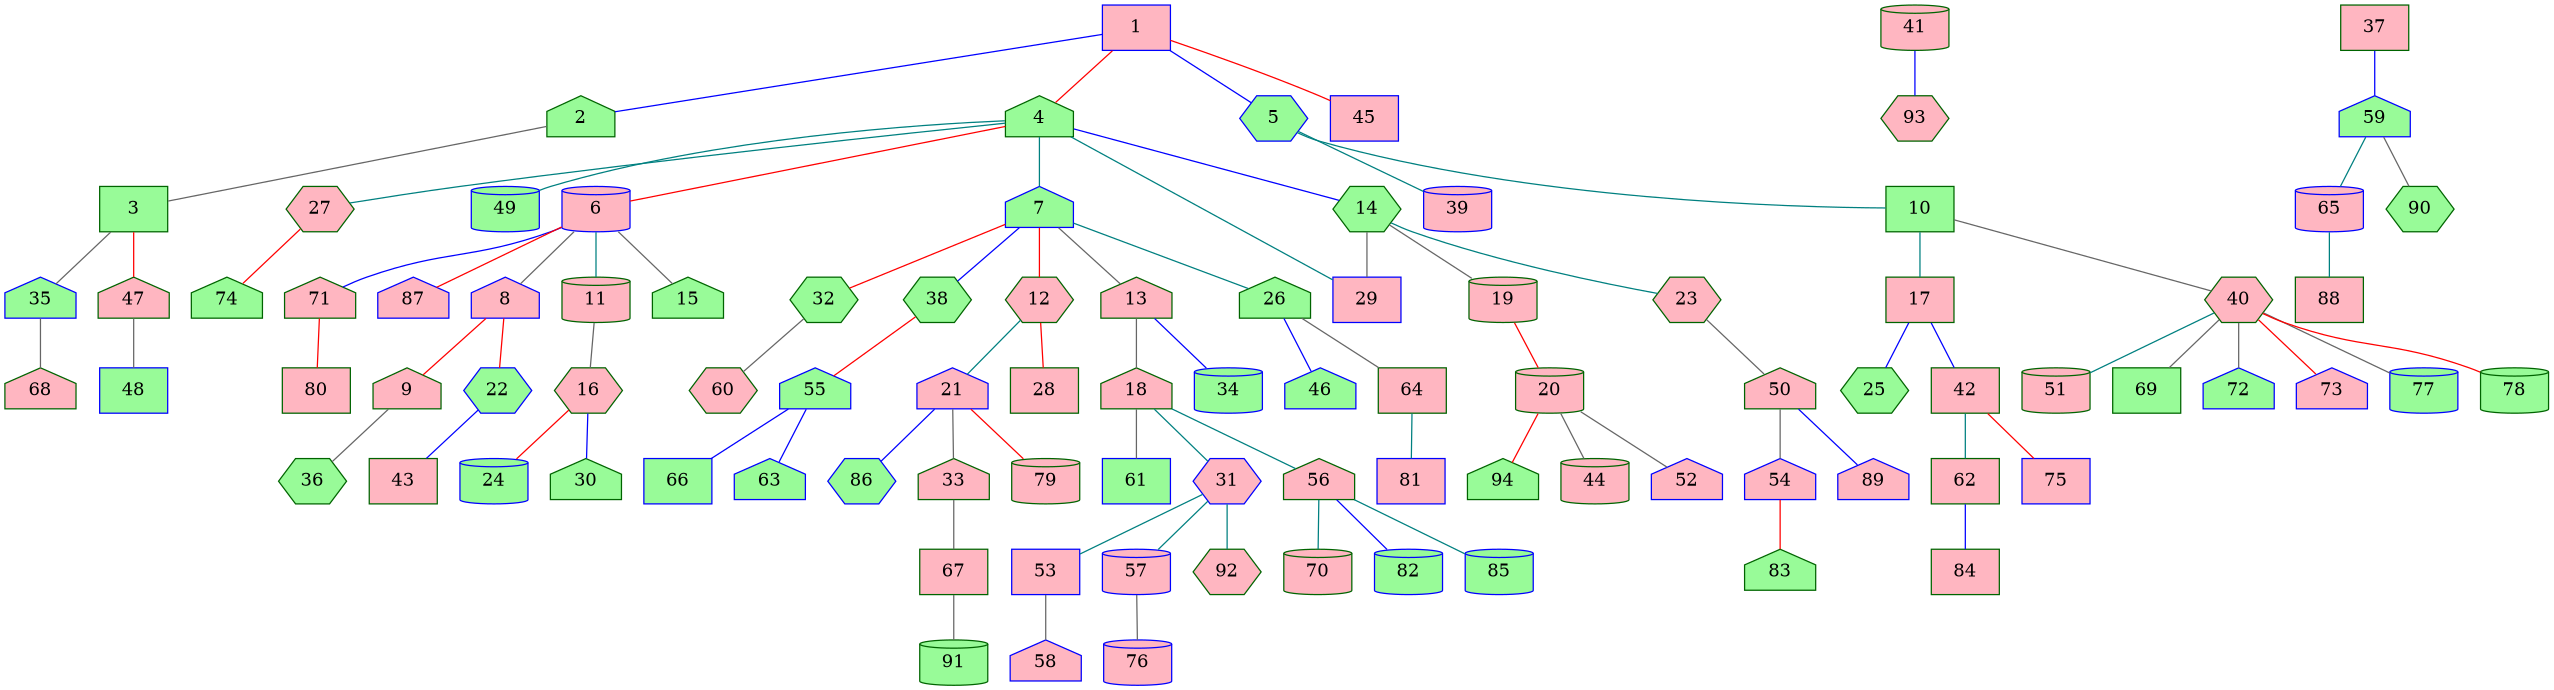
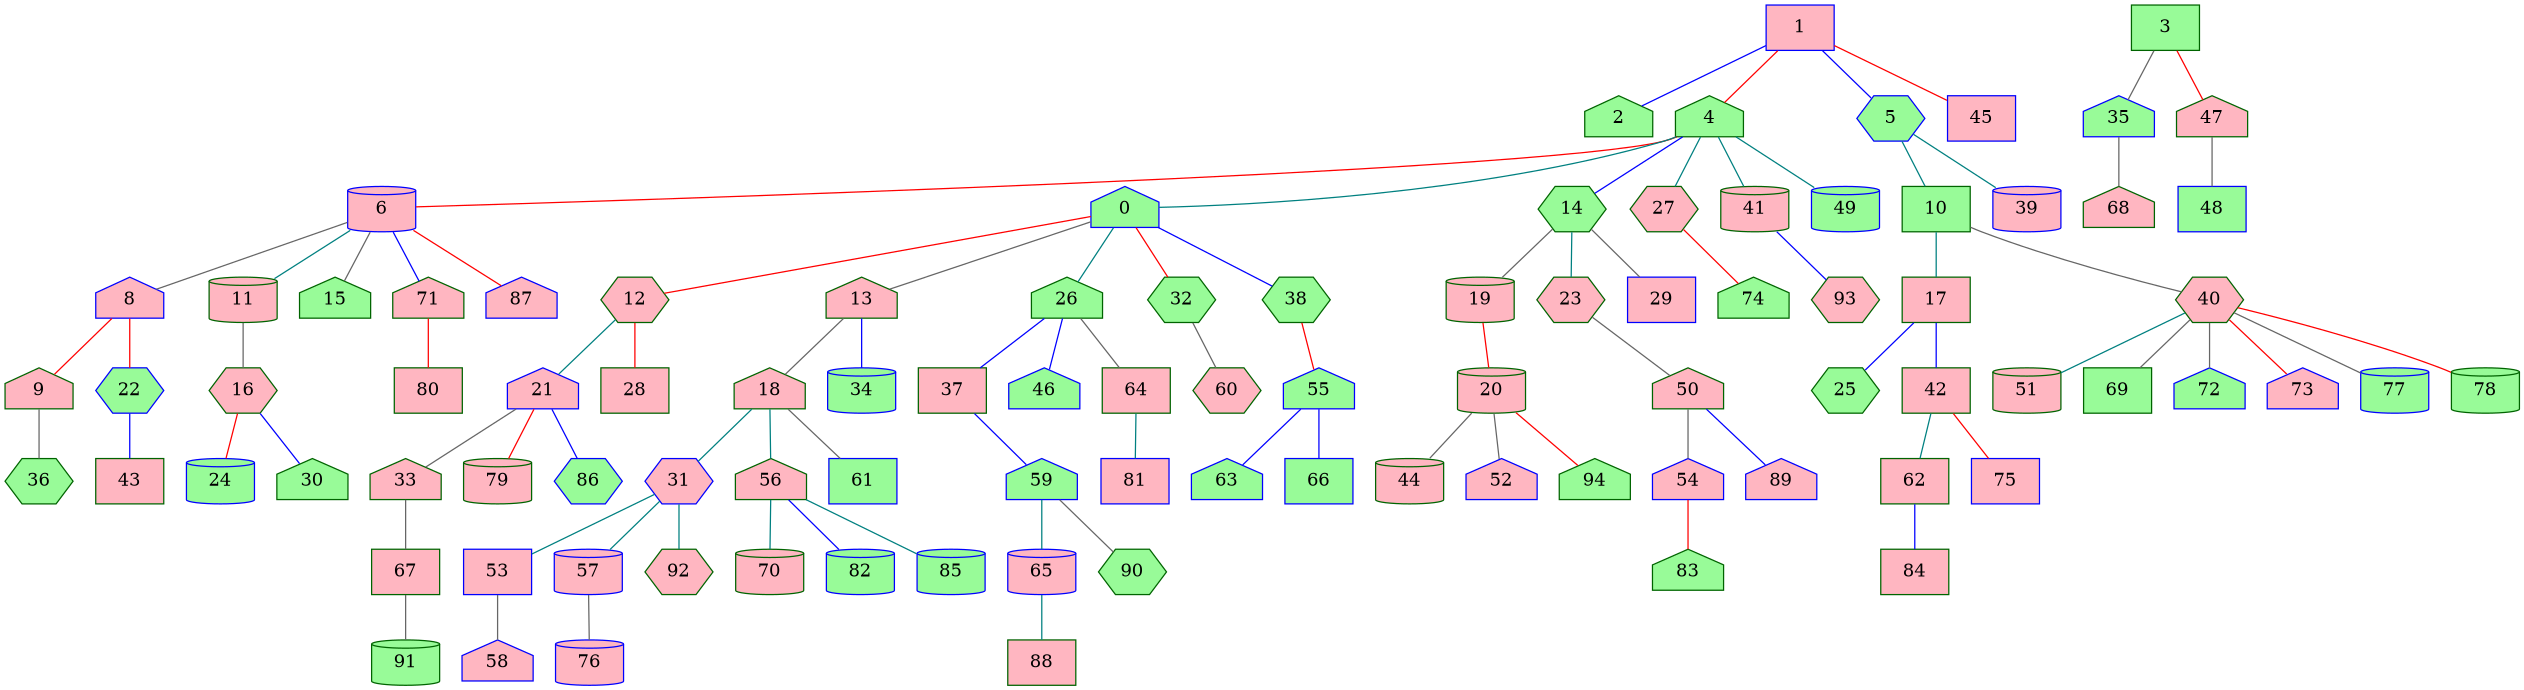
(357, 164) -> none
(1202, 208) -> (1731, 162)
(1039, 209) -> (1125, 209)
none -> (1012, 343)
